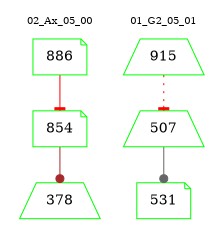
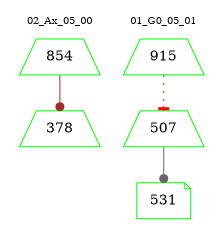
(164, 21) -> (164, 21)
(60, 57) -> none
(60, 129) -> (60, 57)
